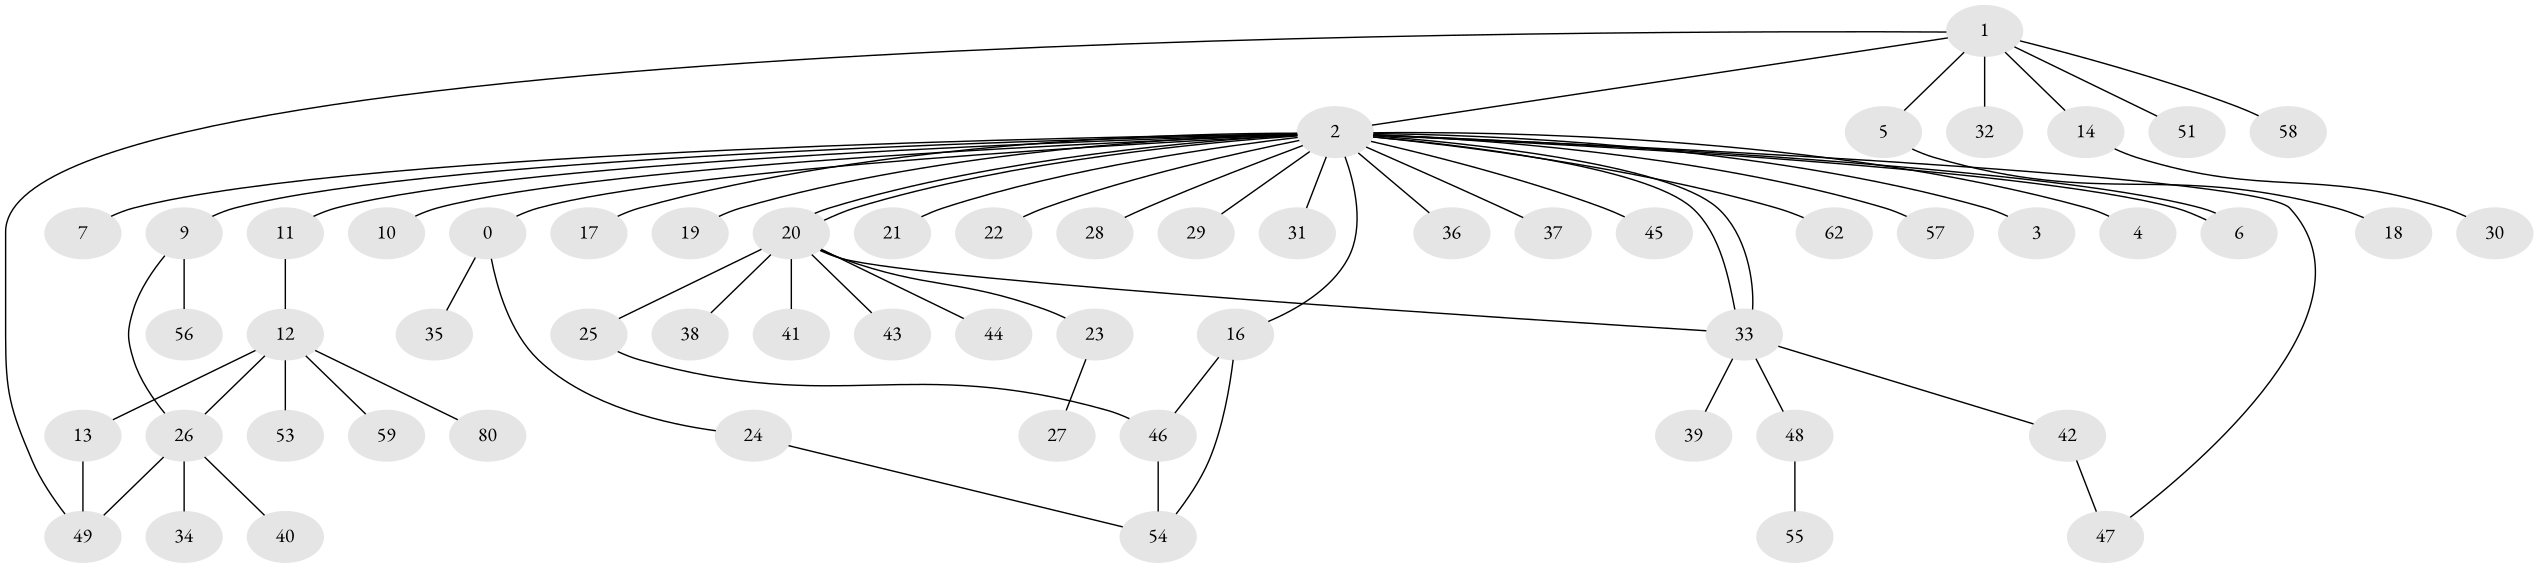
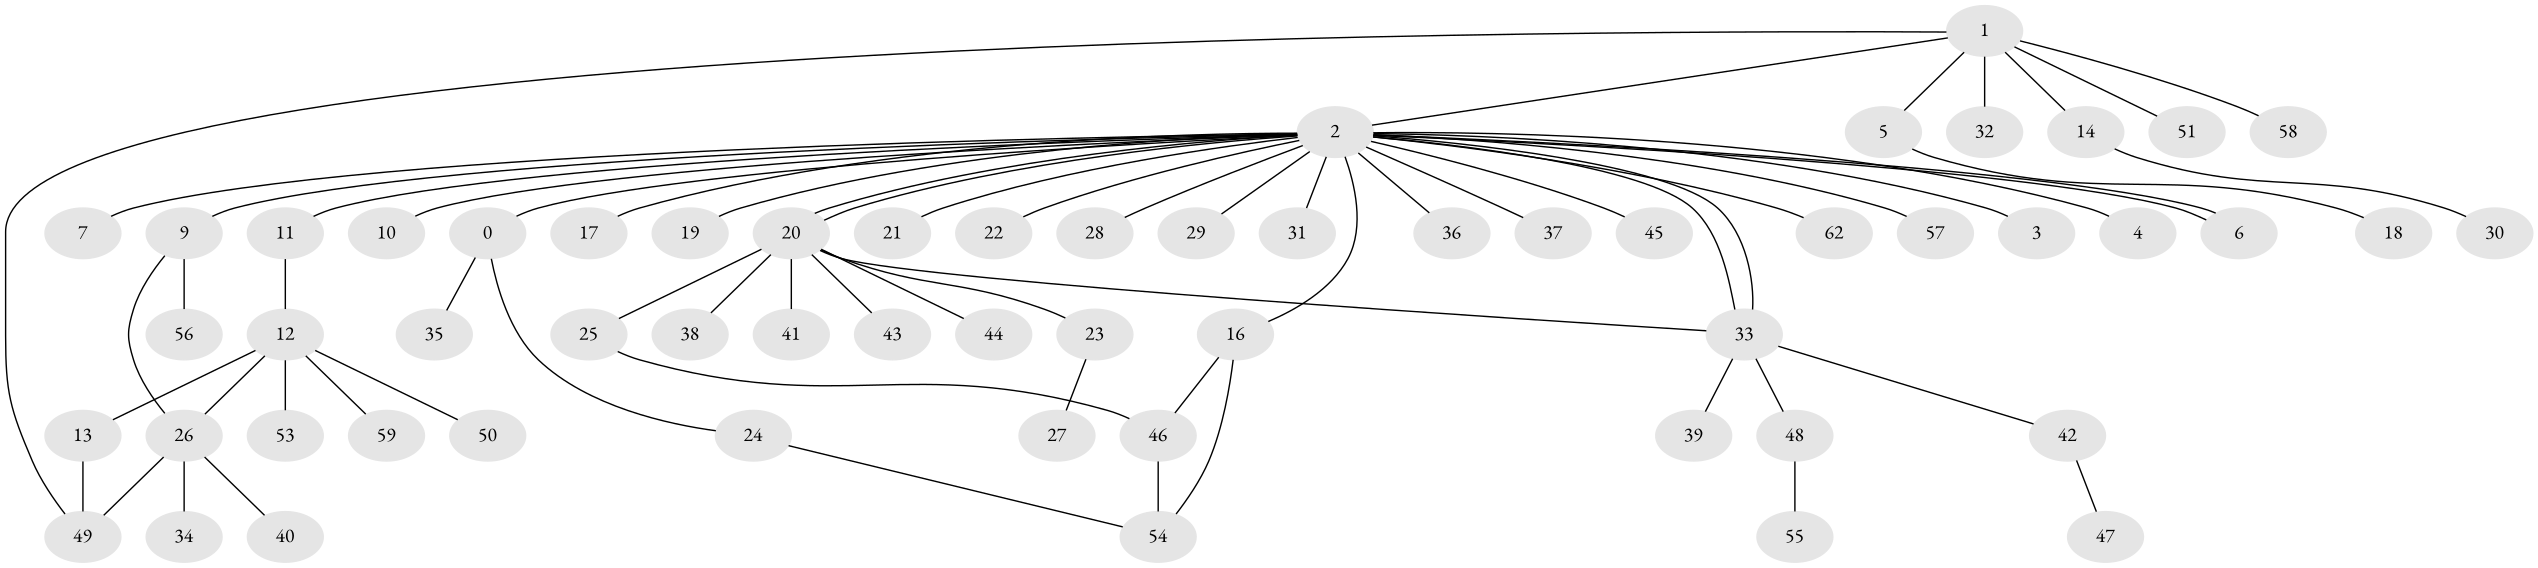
(2284, 206) -> none
(488, 436) -> (488, 436)
